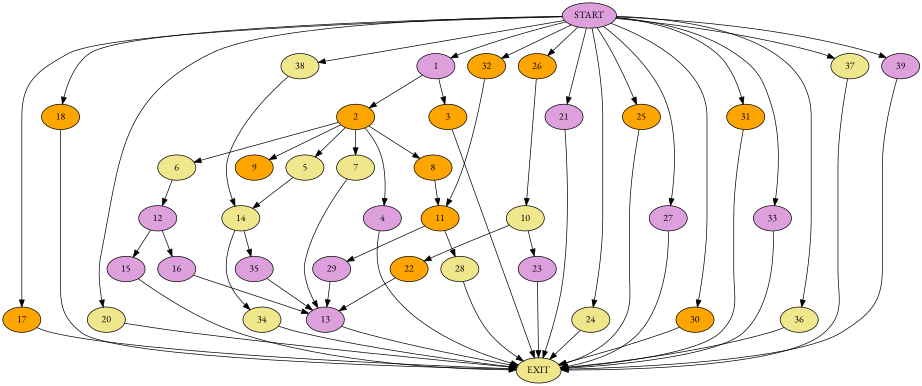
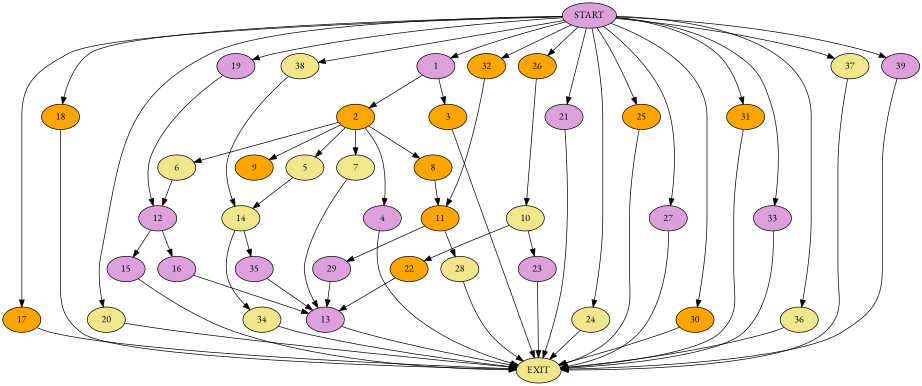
none -> (236, 66)
